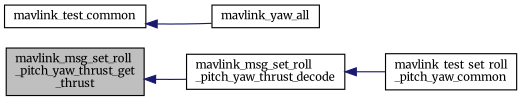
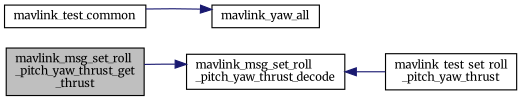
(185, 24) -> (173, 9)
(451, 72) -> (451, 72)
(171, 79) -> (160, 64)
